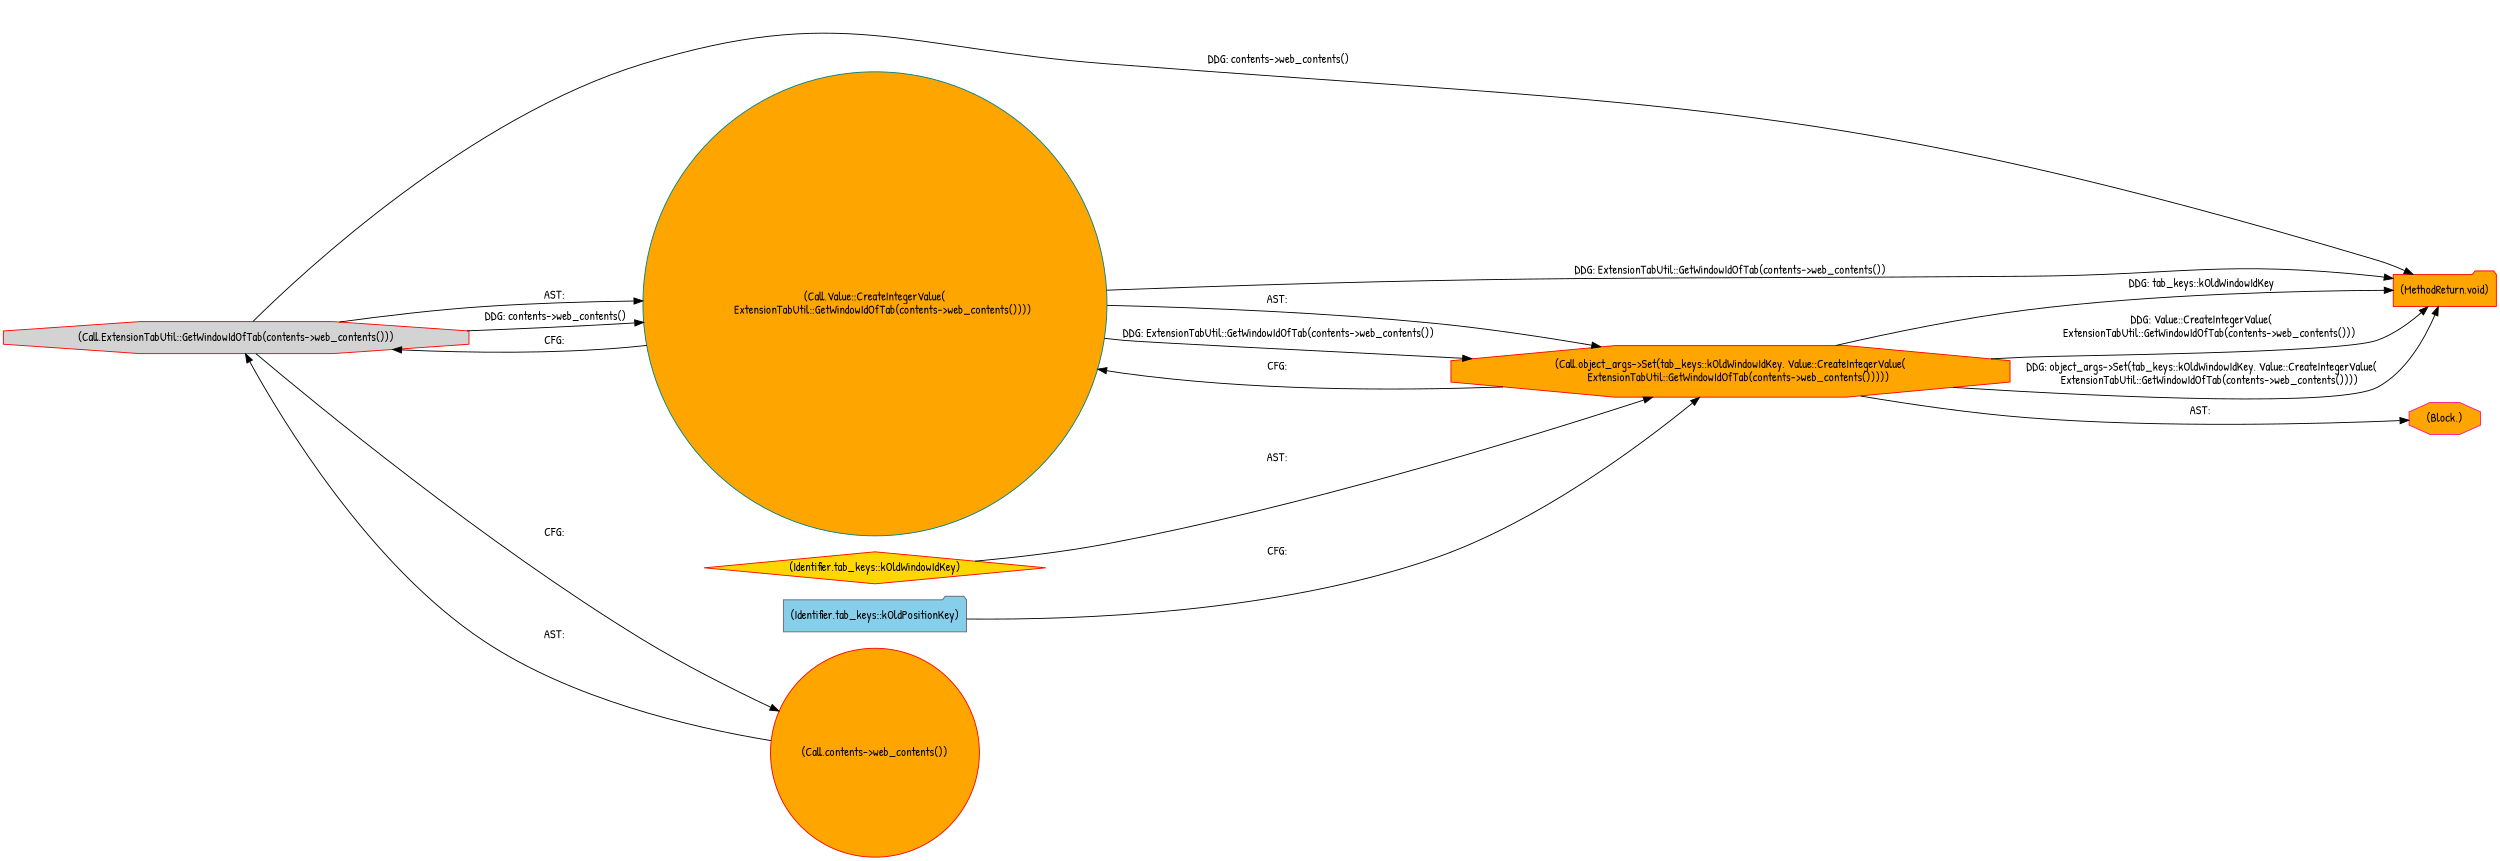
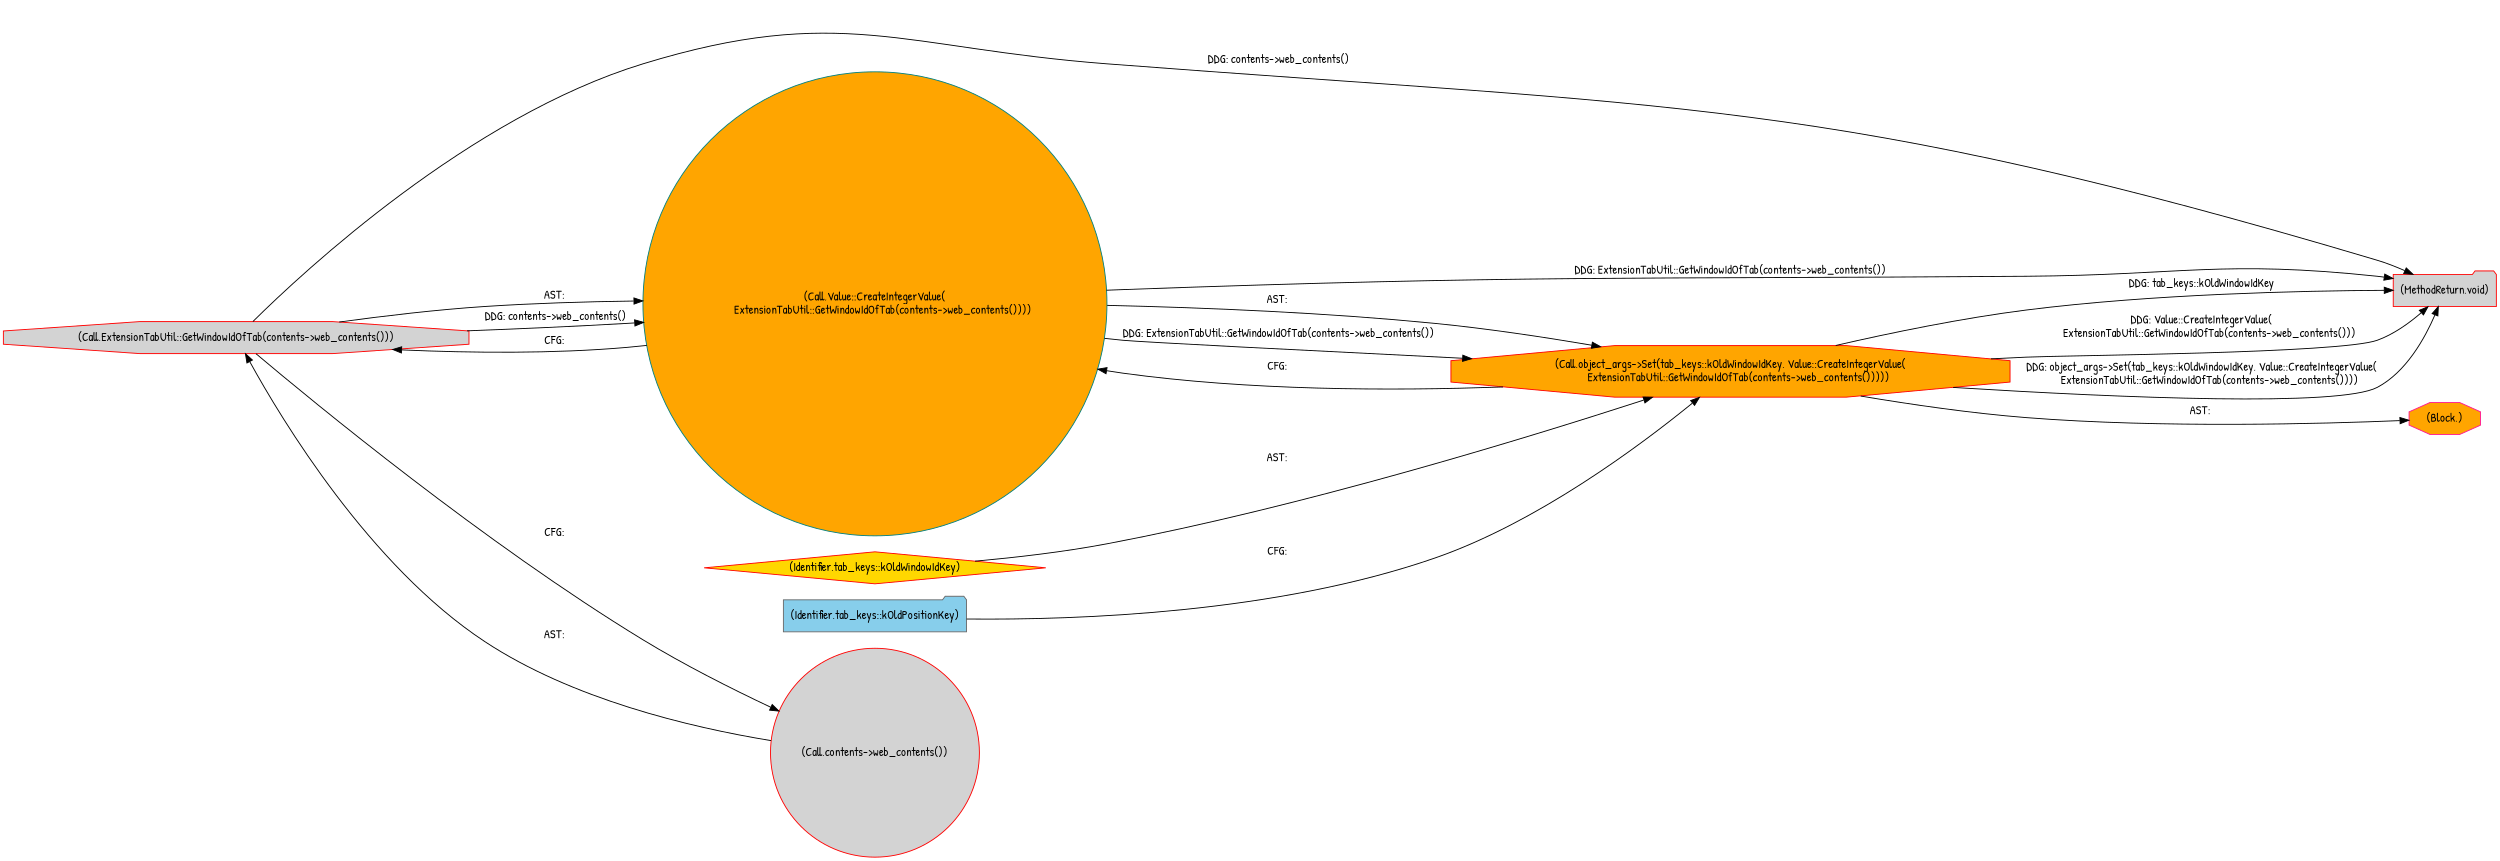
(2445, 290) -> (2445, 290)
(875, 753) -> (875, 753)
